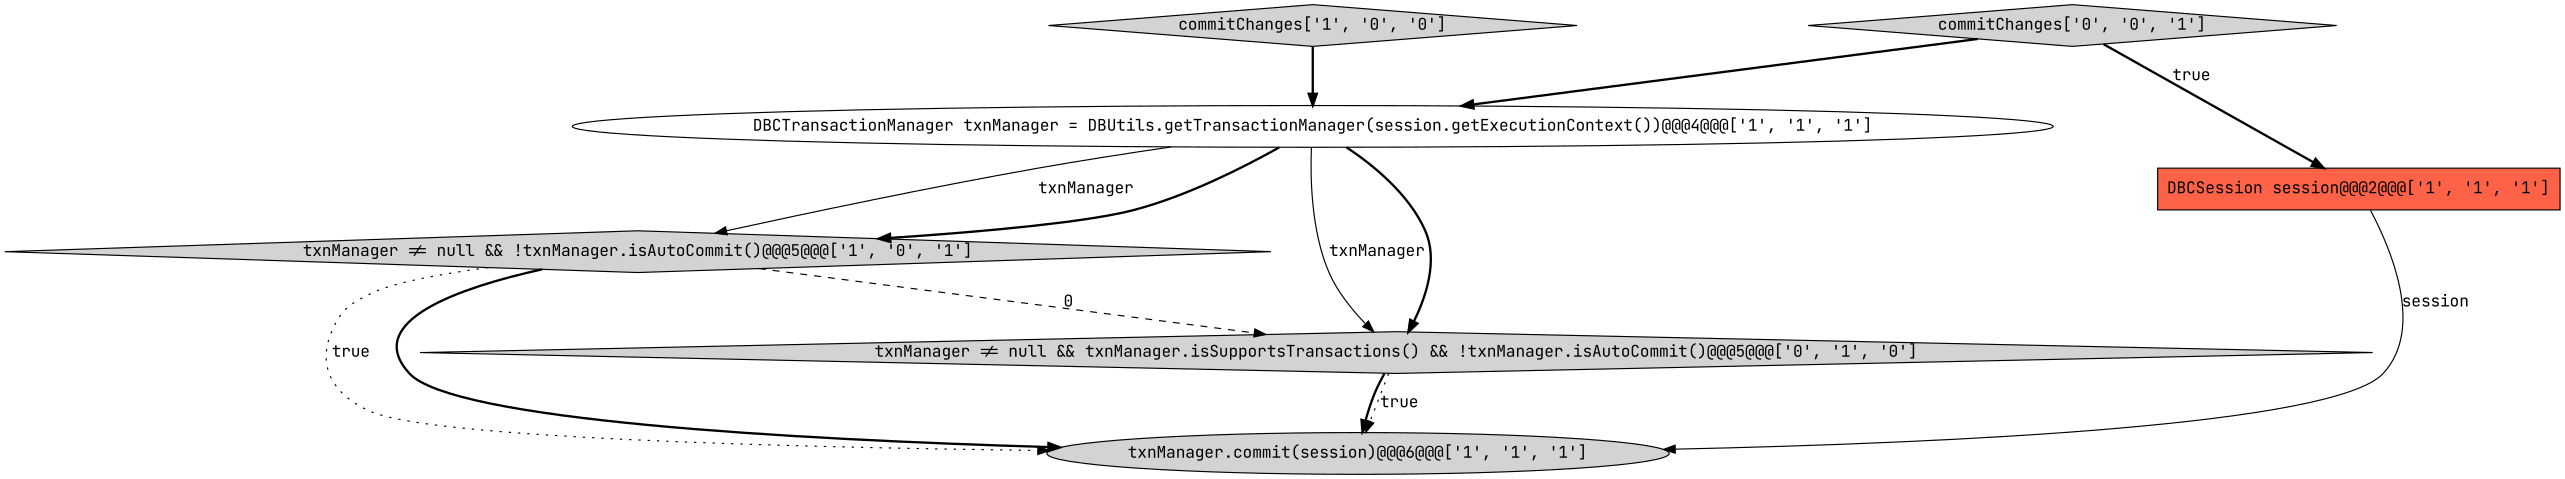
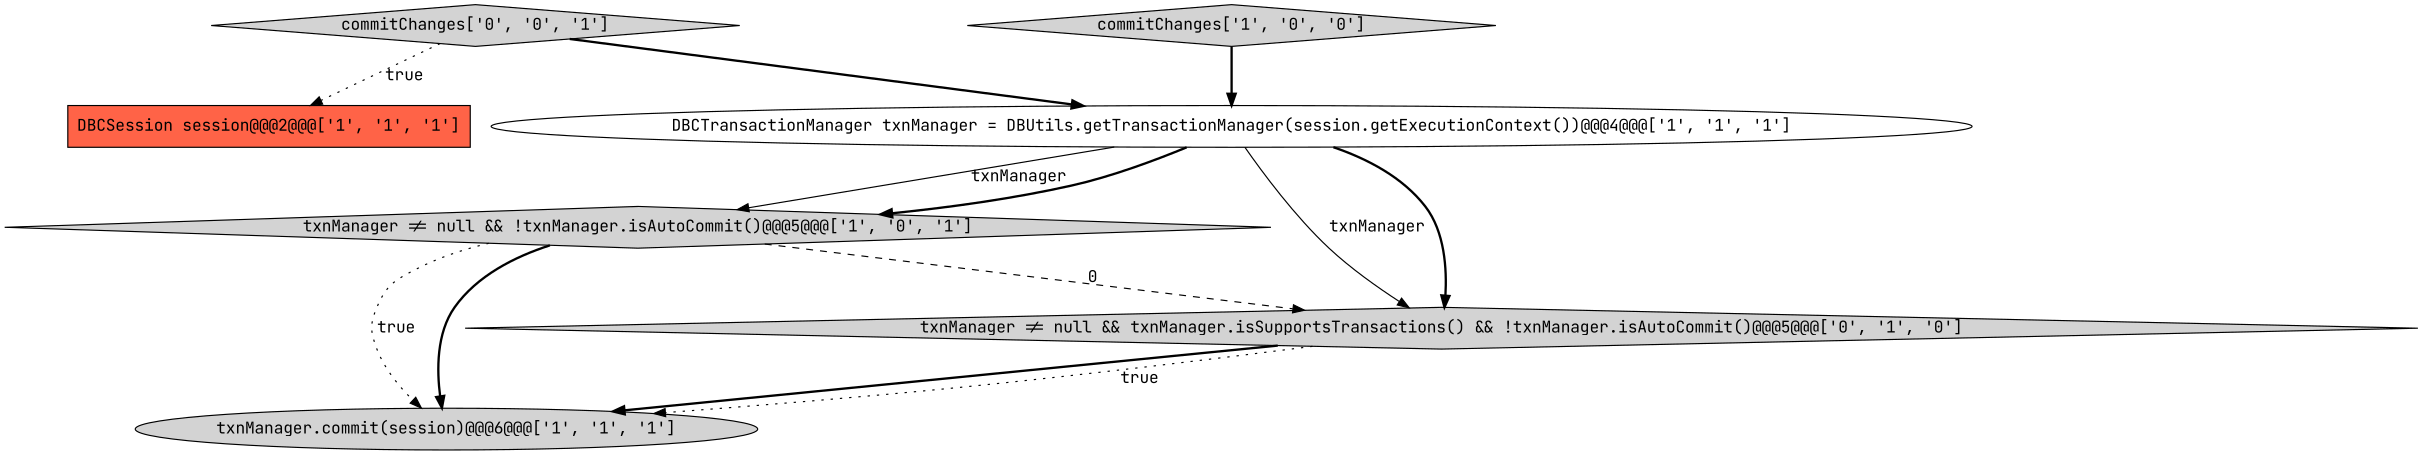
(2208, 103) -> (381, 72)
(2120, 428) -> none
